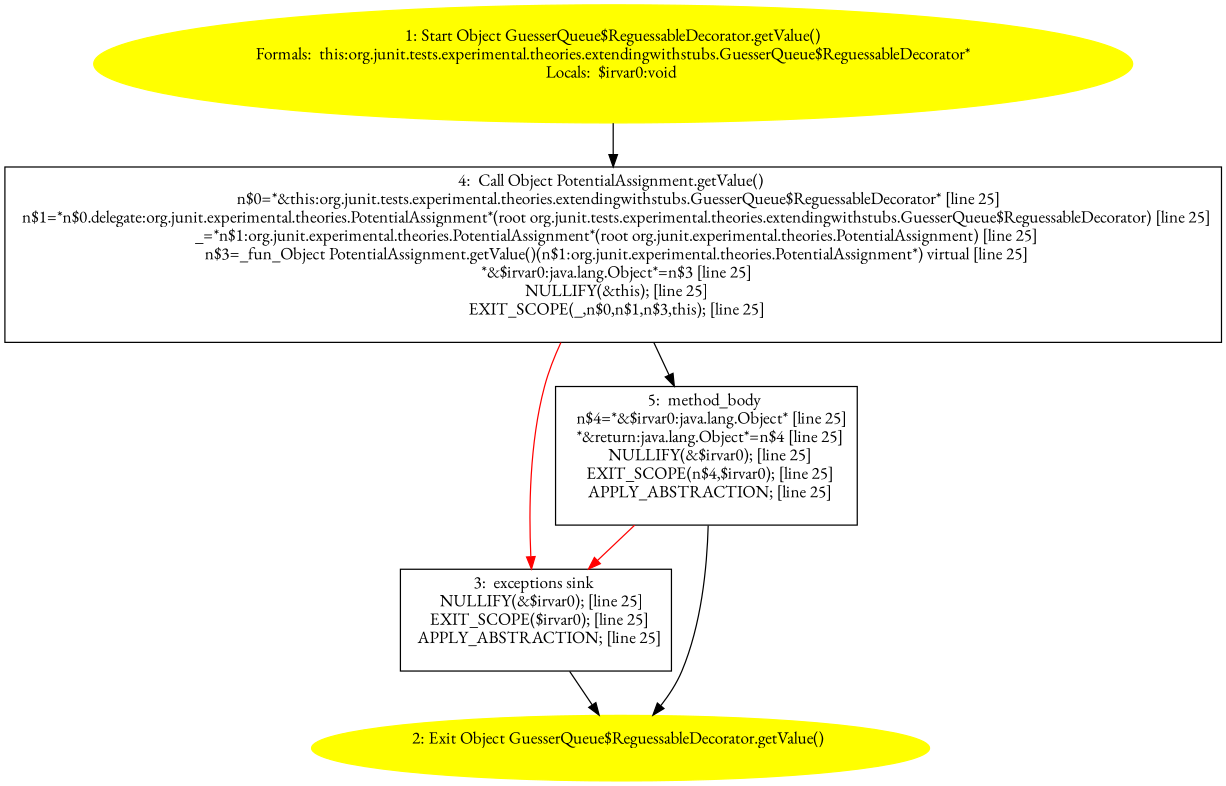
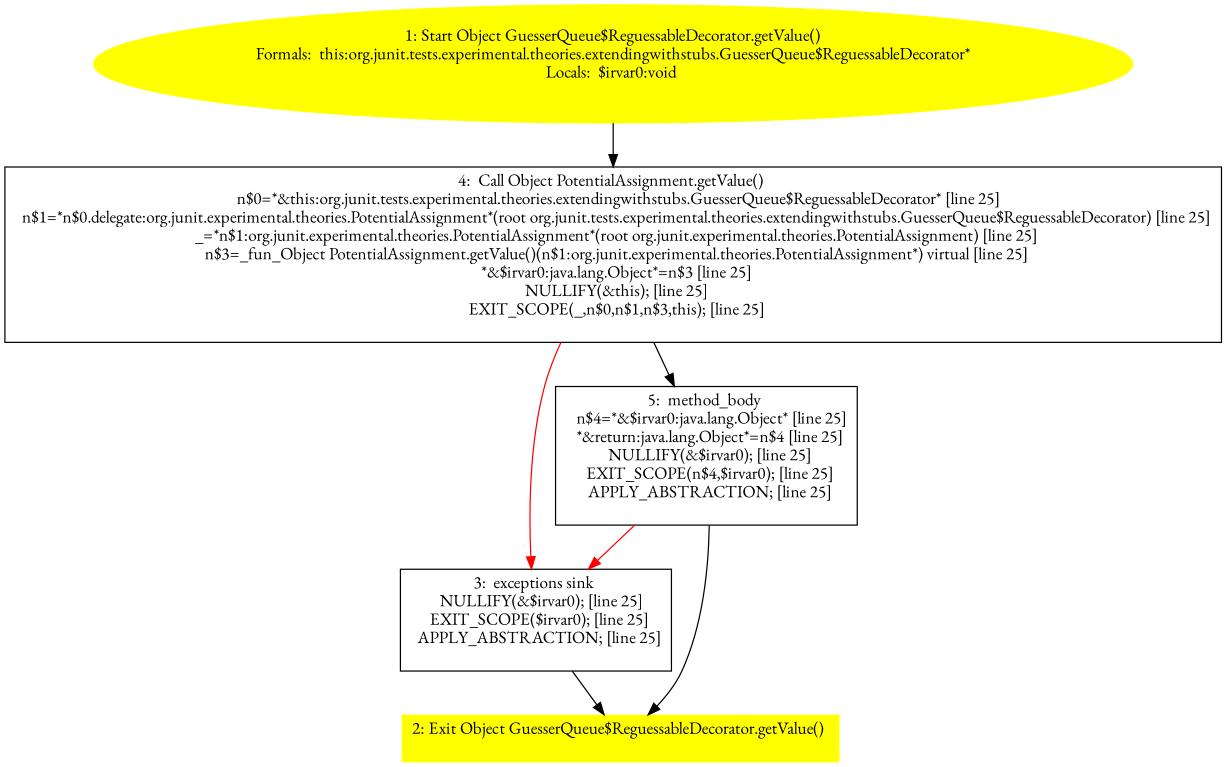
(621, 748) -> (621, 738)
